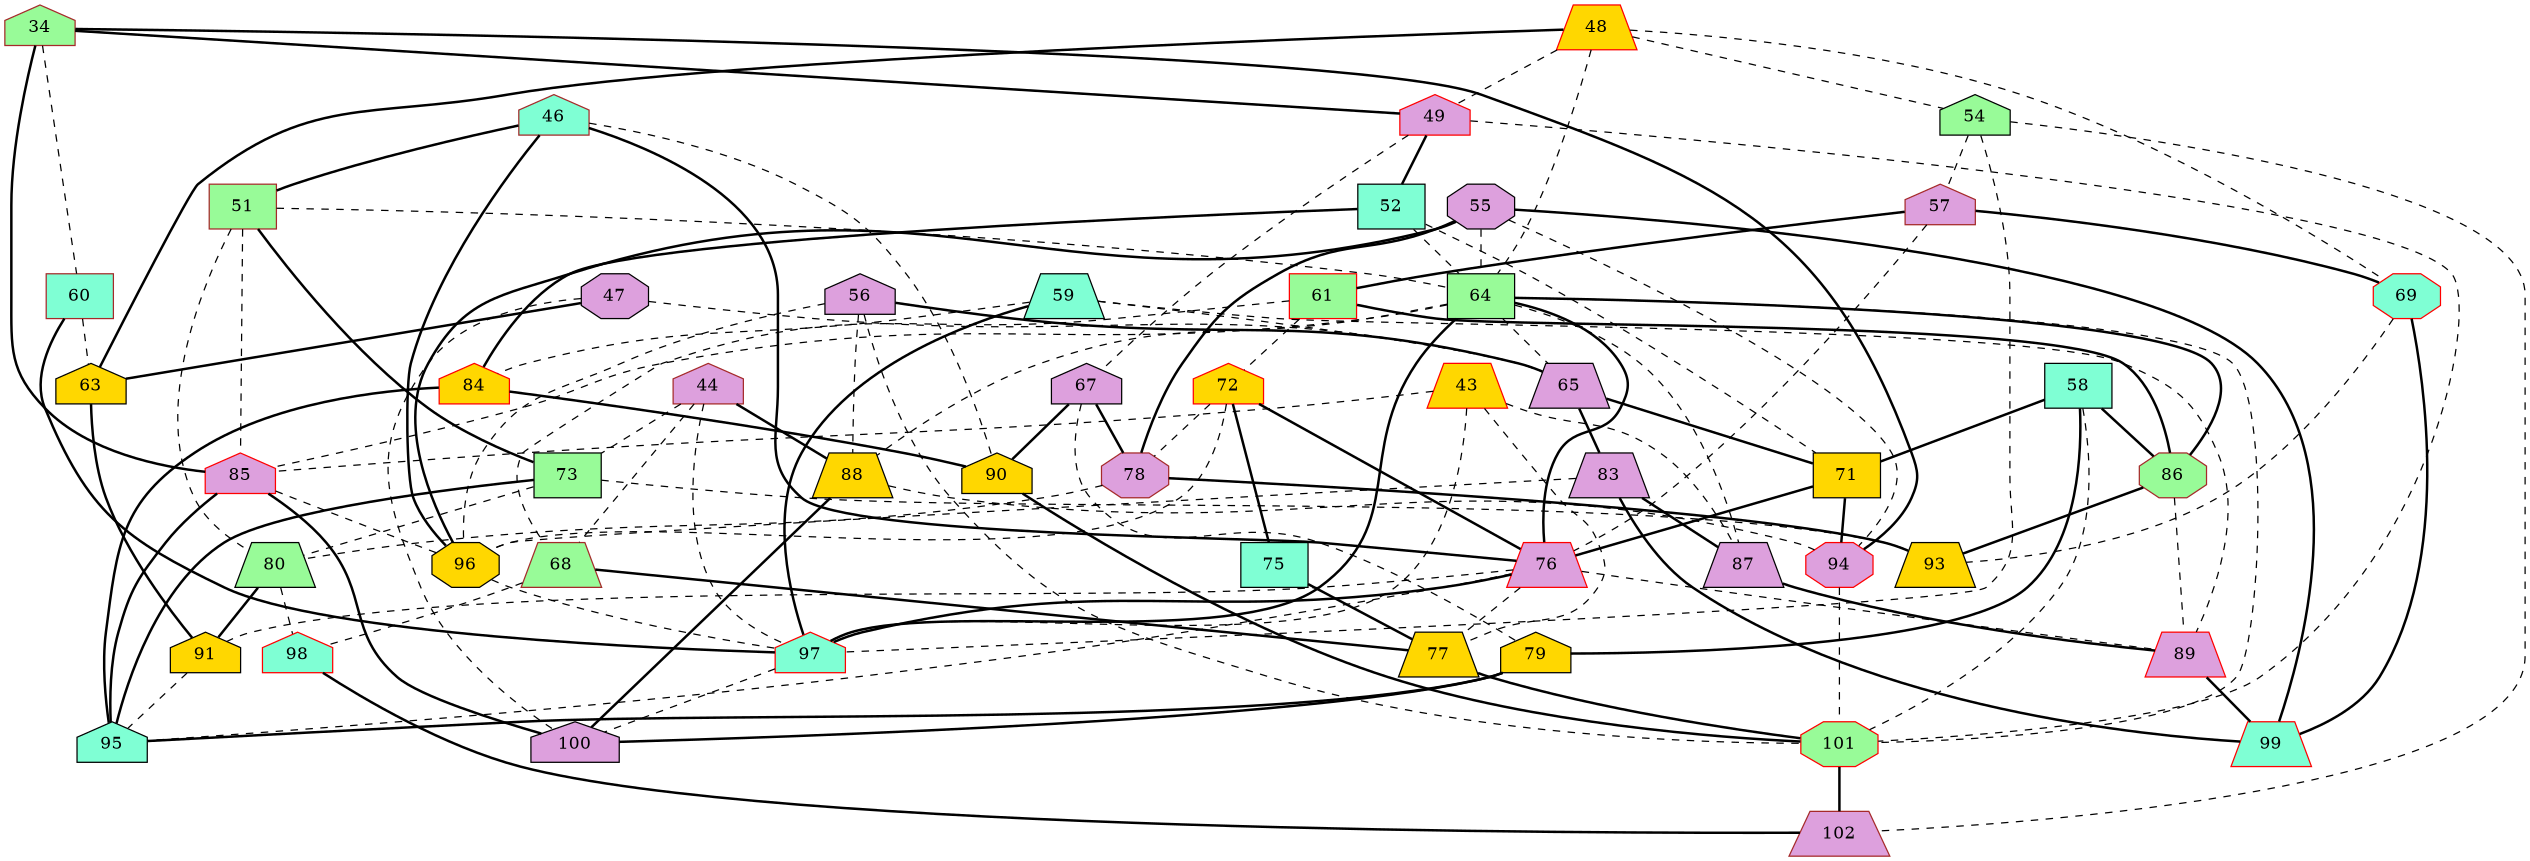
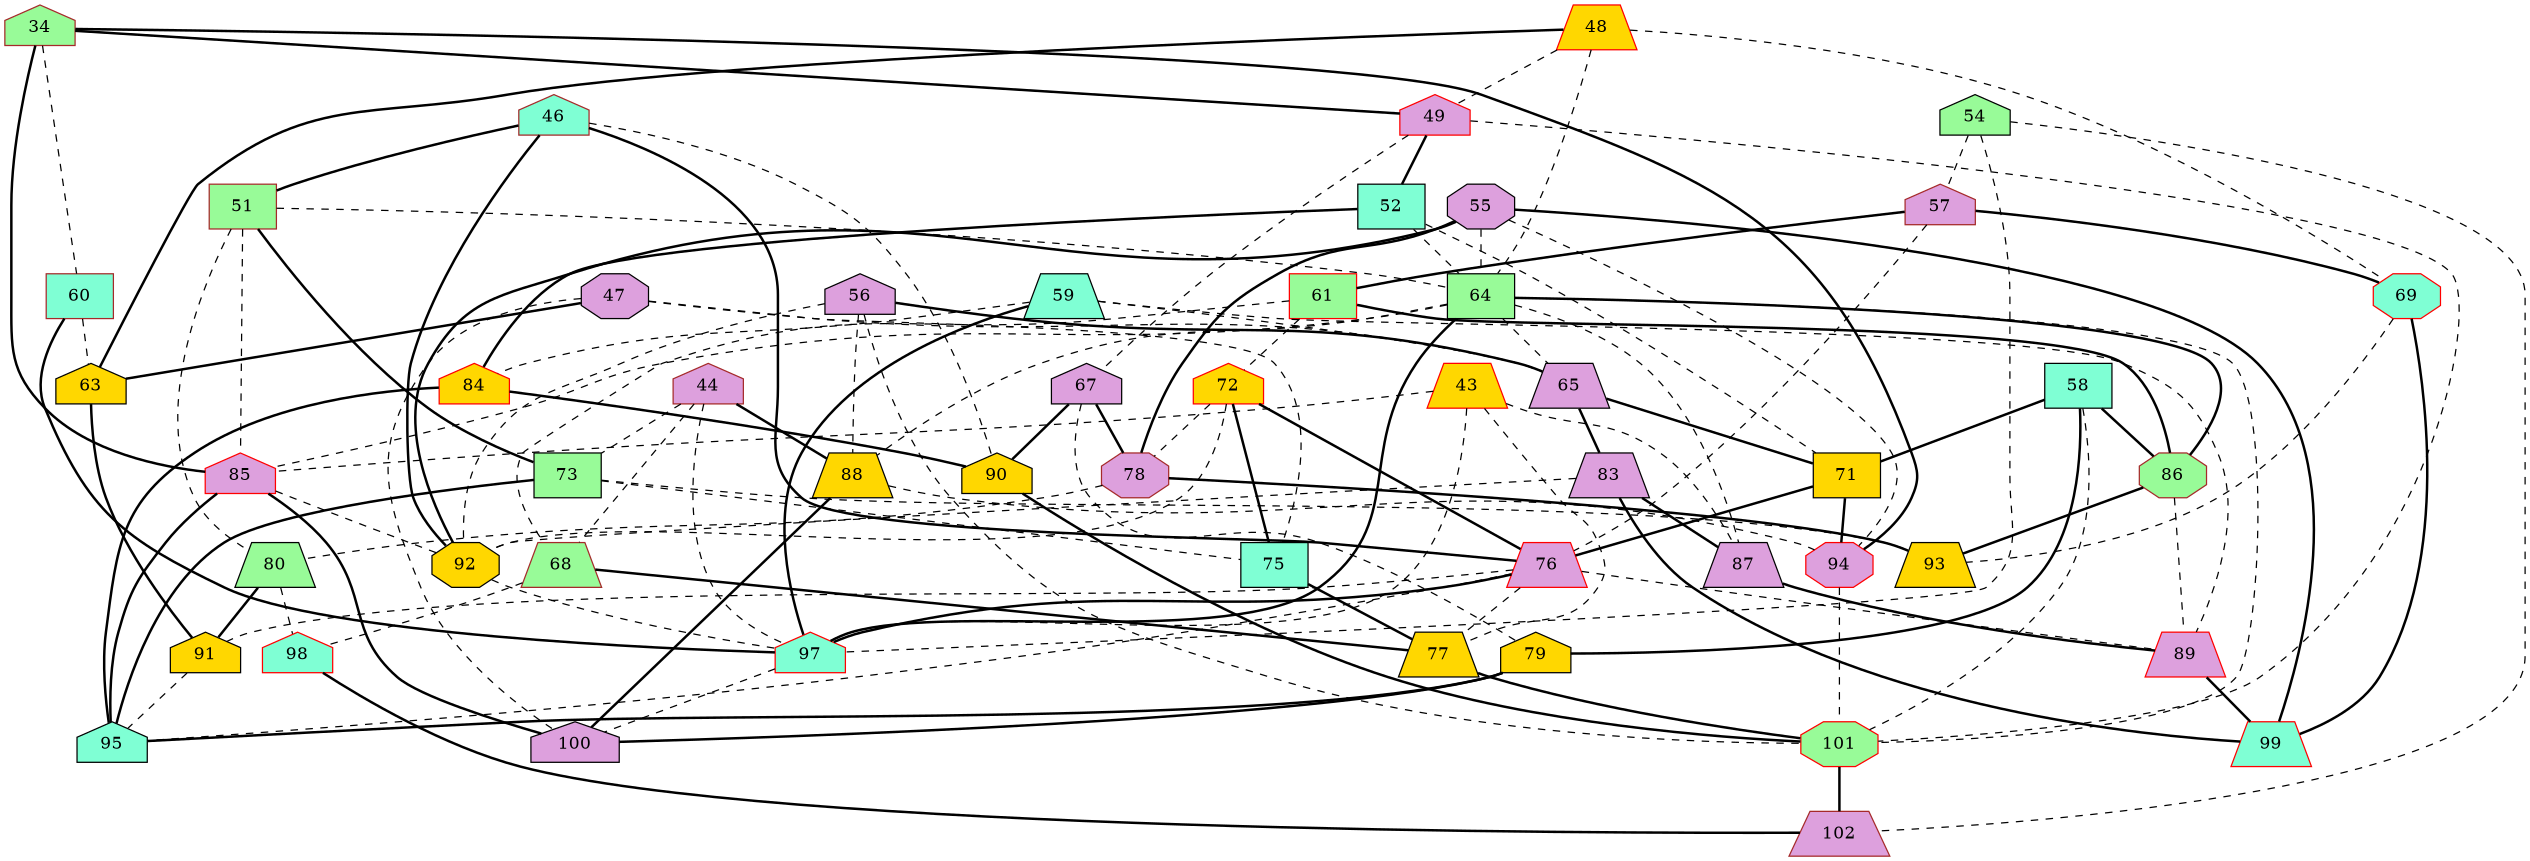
(1788, 73) -> none
none -> (1219, 346)
(1616, 414) -> none
(413, 523) -> (921, 520)
(466, 565) -> (466, 565)
